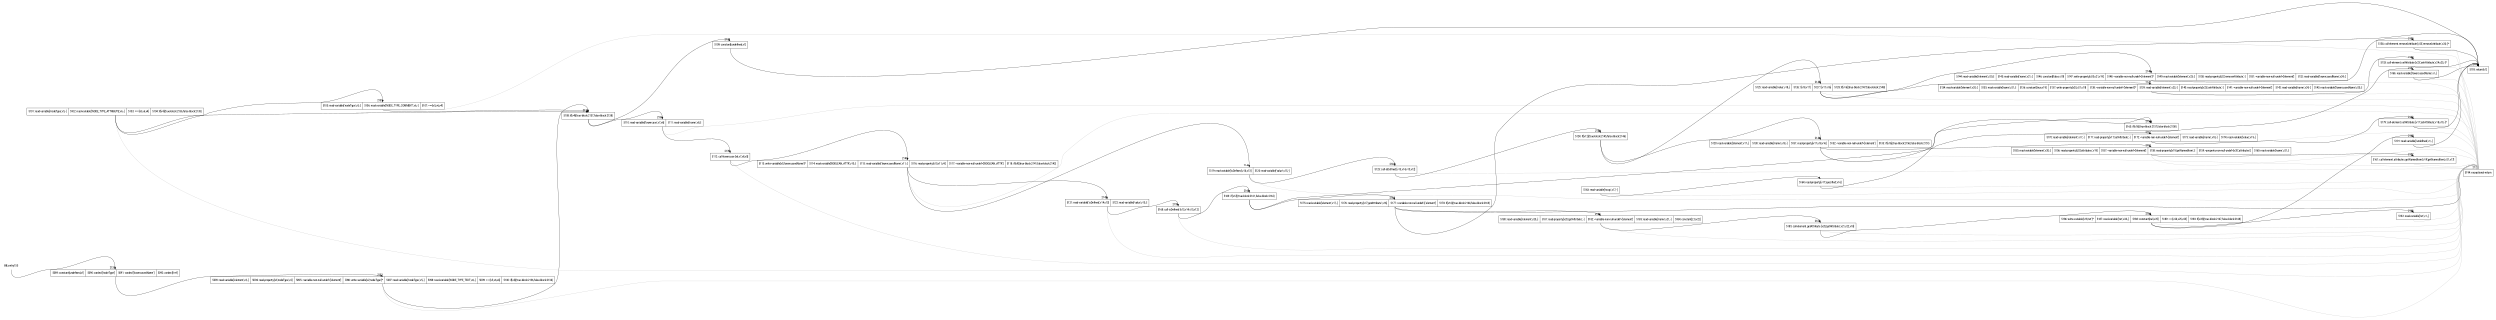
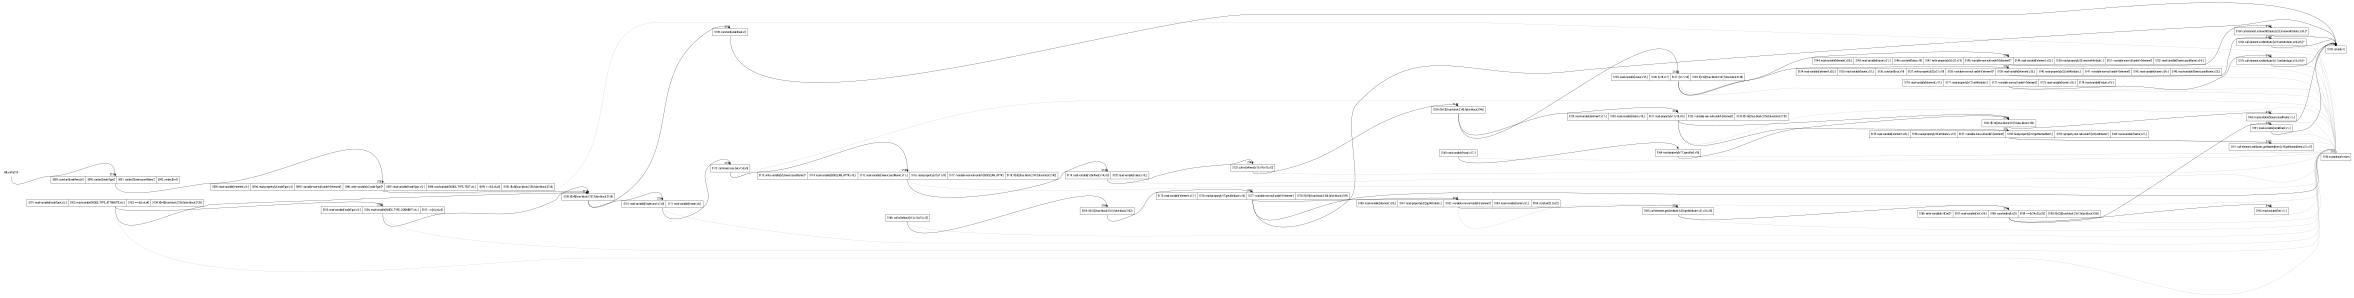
(1696, 170) -> none
(1107, 203) -> none
